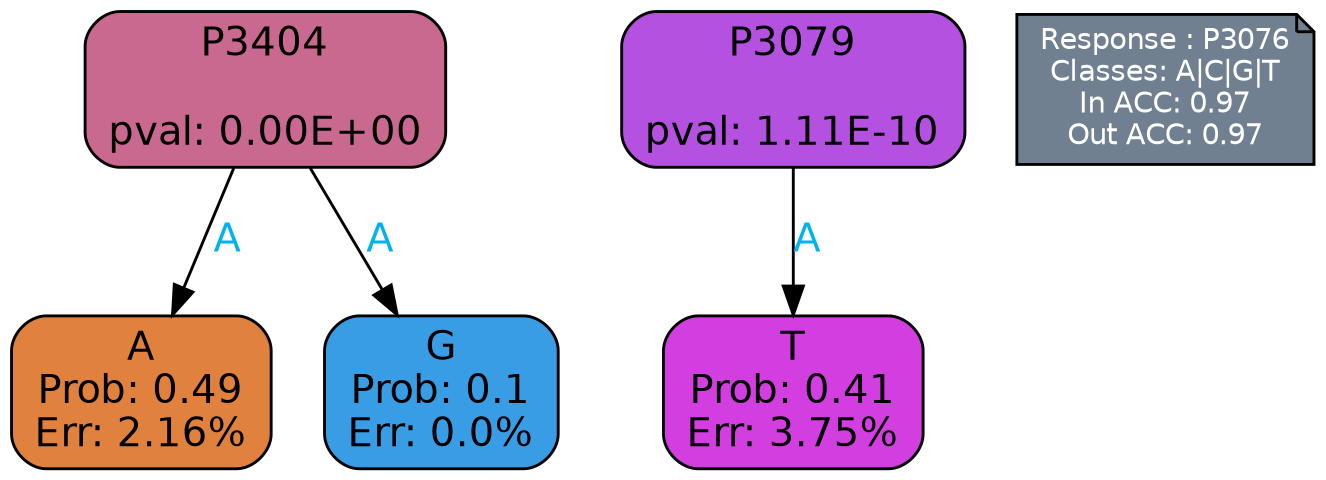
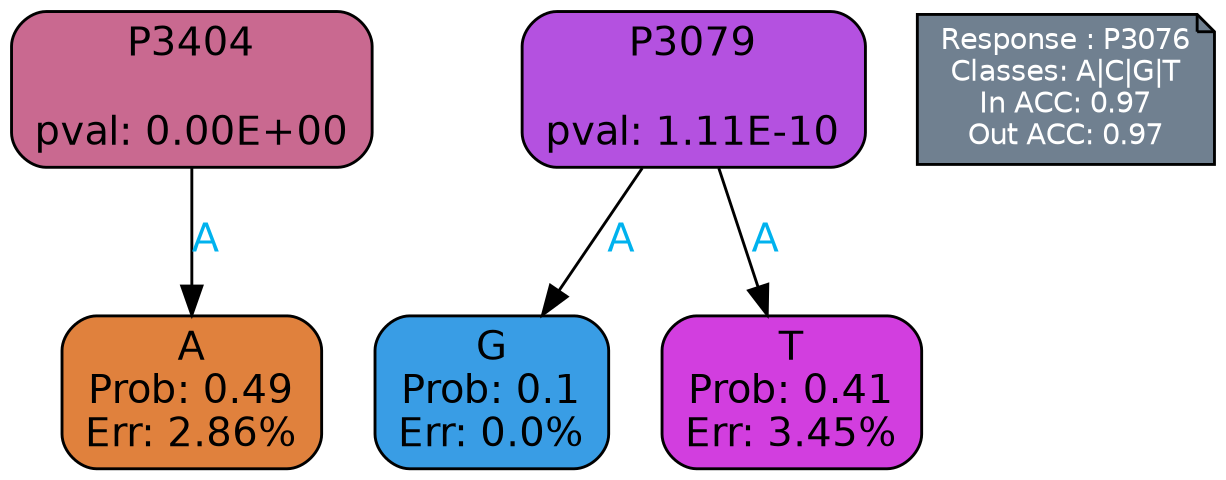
(346, 229) -> (601, 229)
(141, 392) -> (192, 392)
(793, 392) -> (792, 392)
